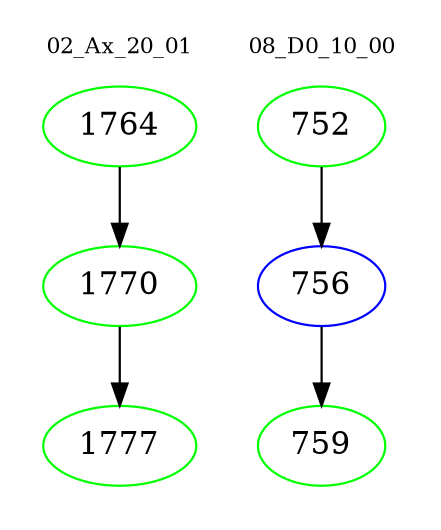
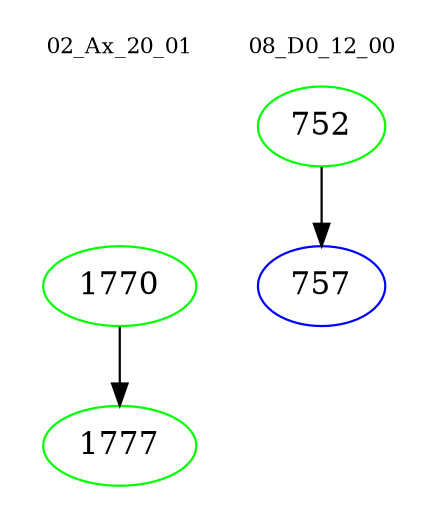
(323, 48) -> (323, 48)
(120, 126) -> none
(322, 286) -> (322, 286)
(322, 446) -> none
